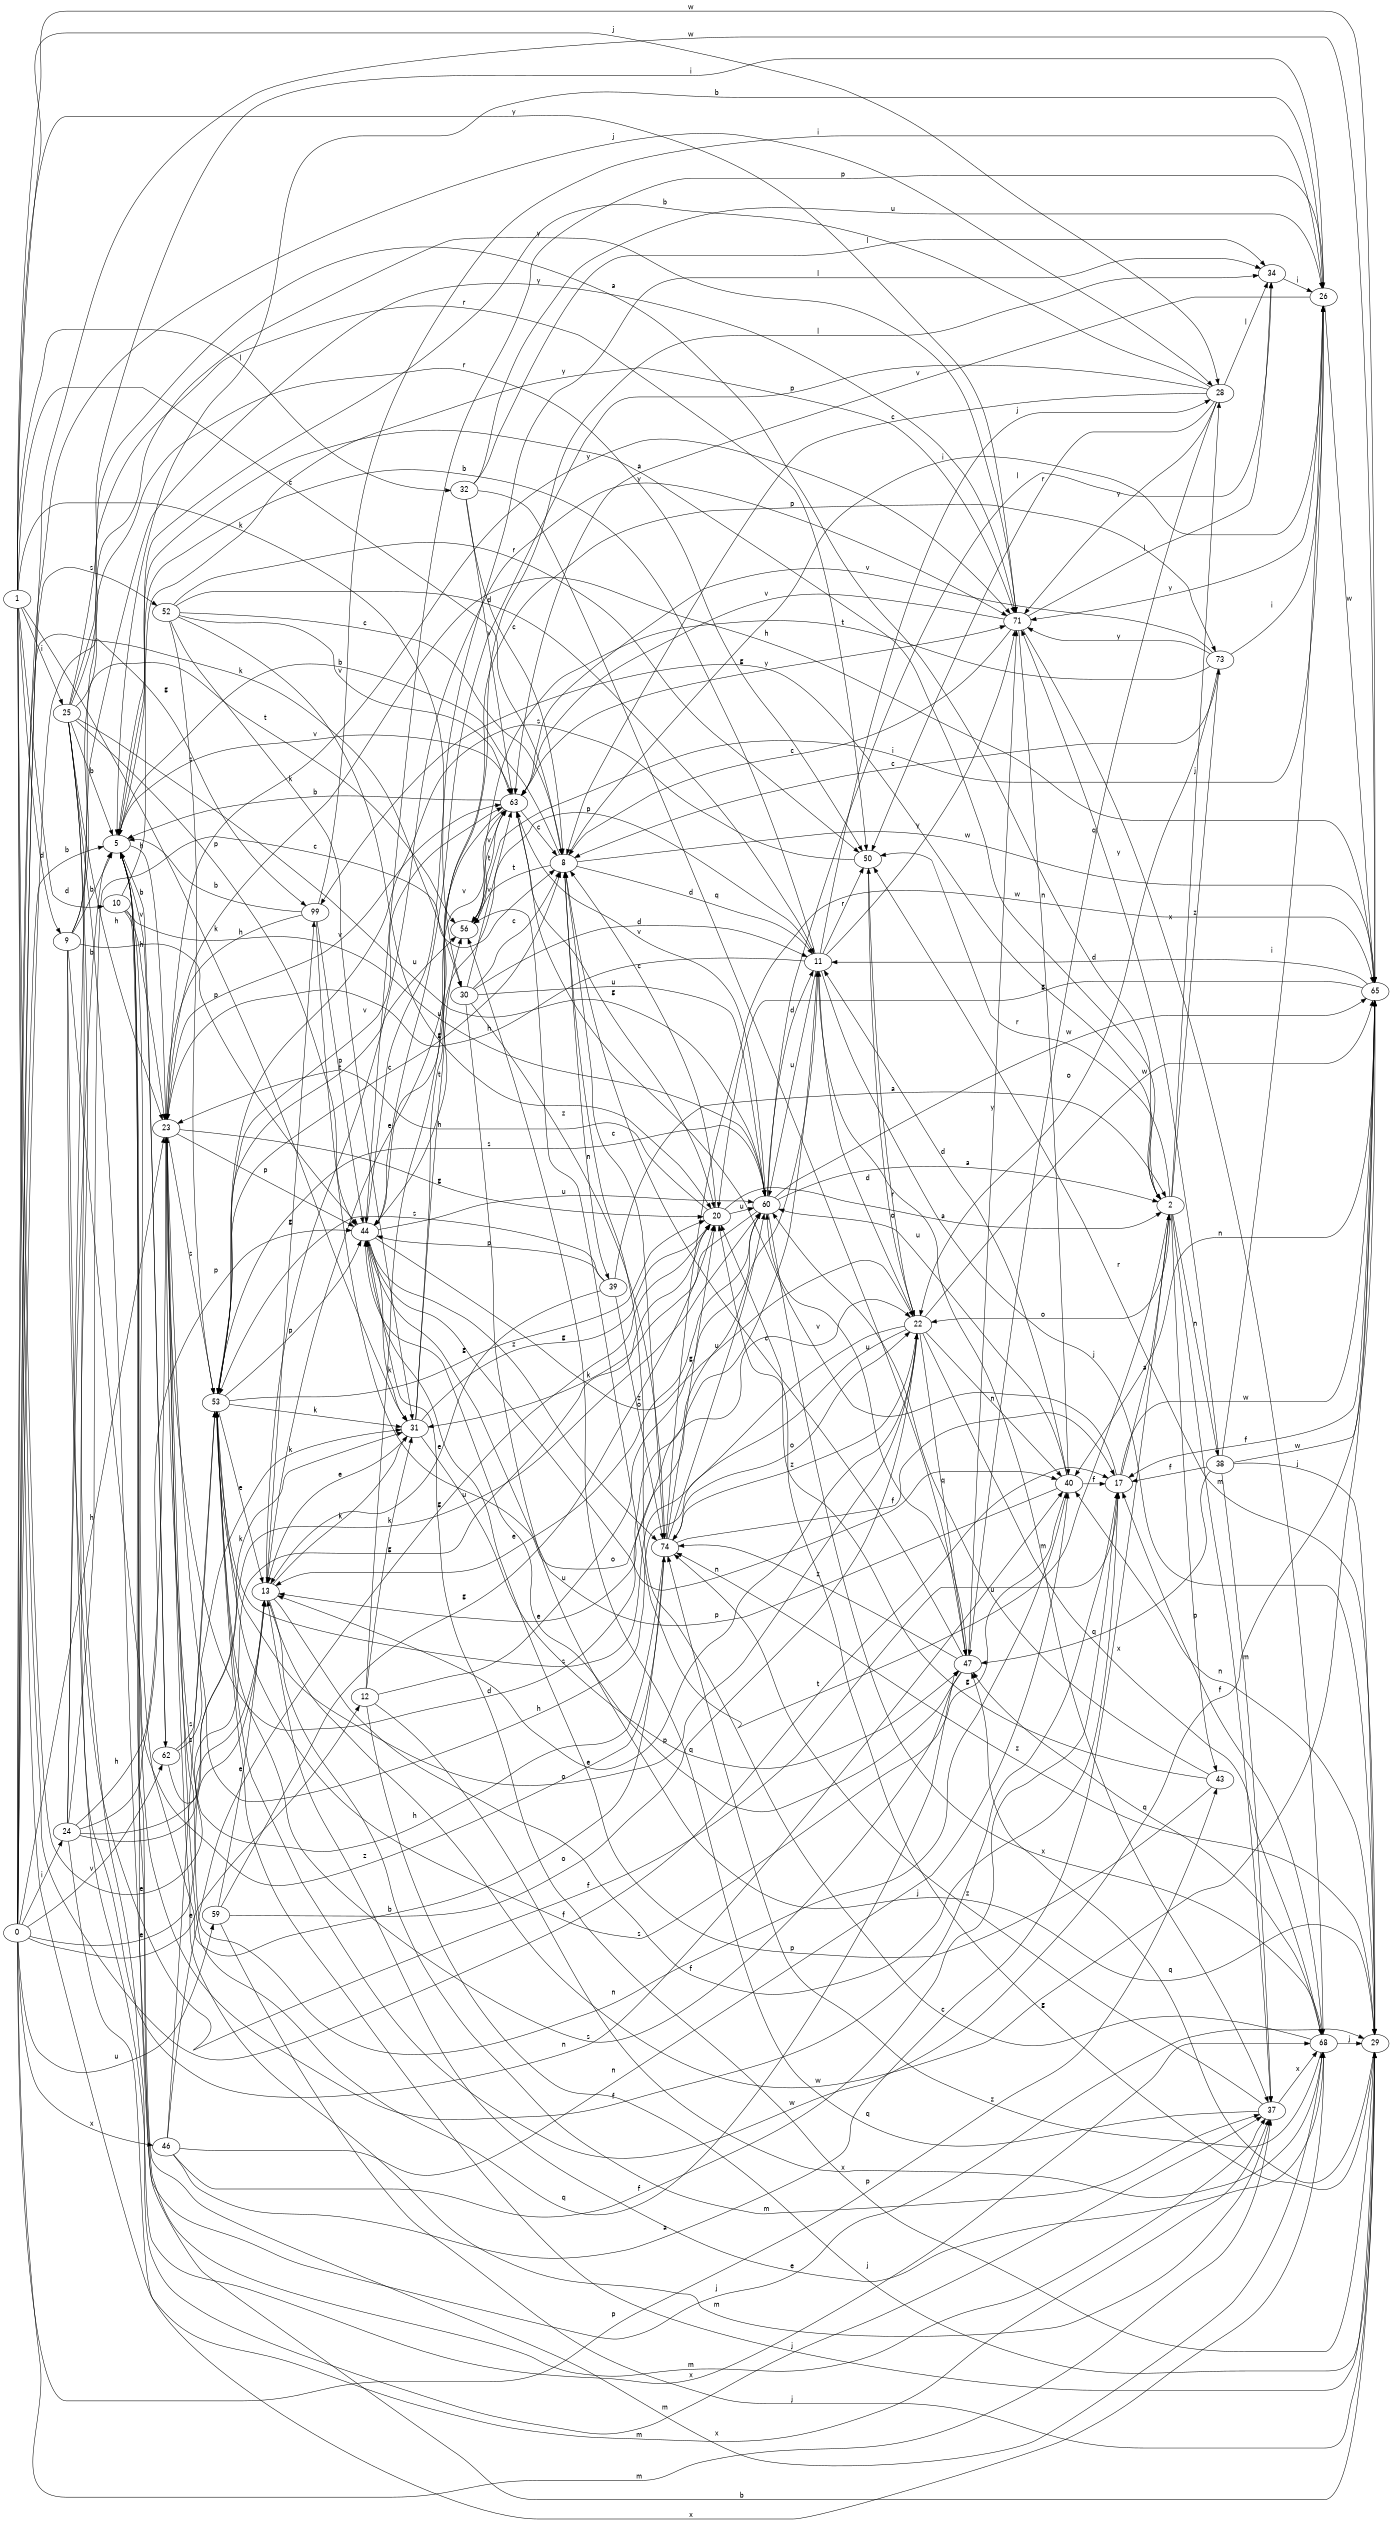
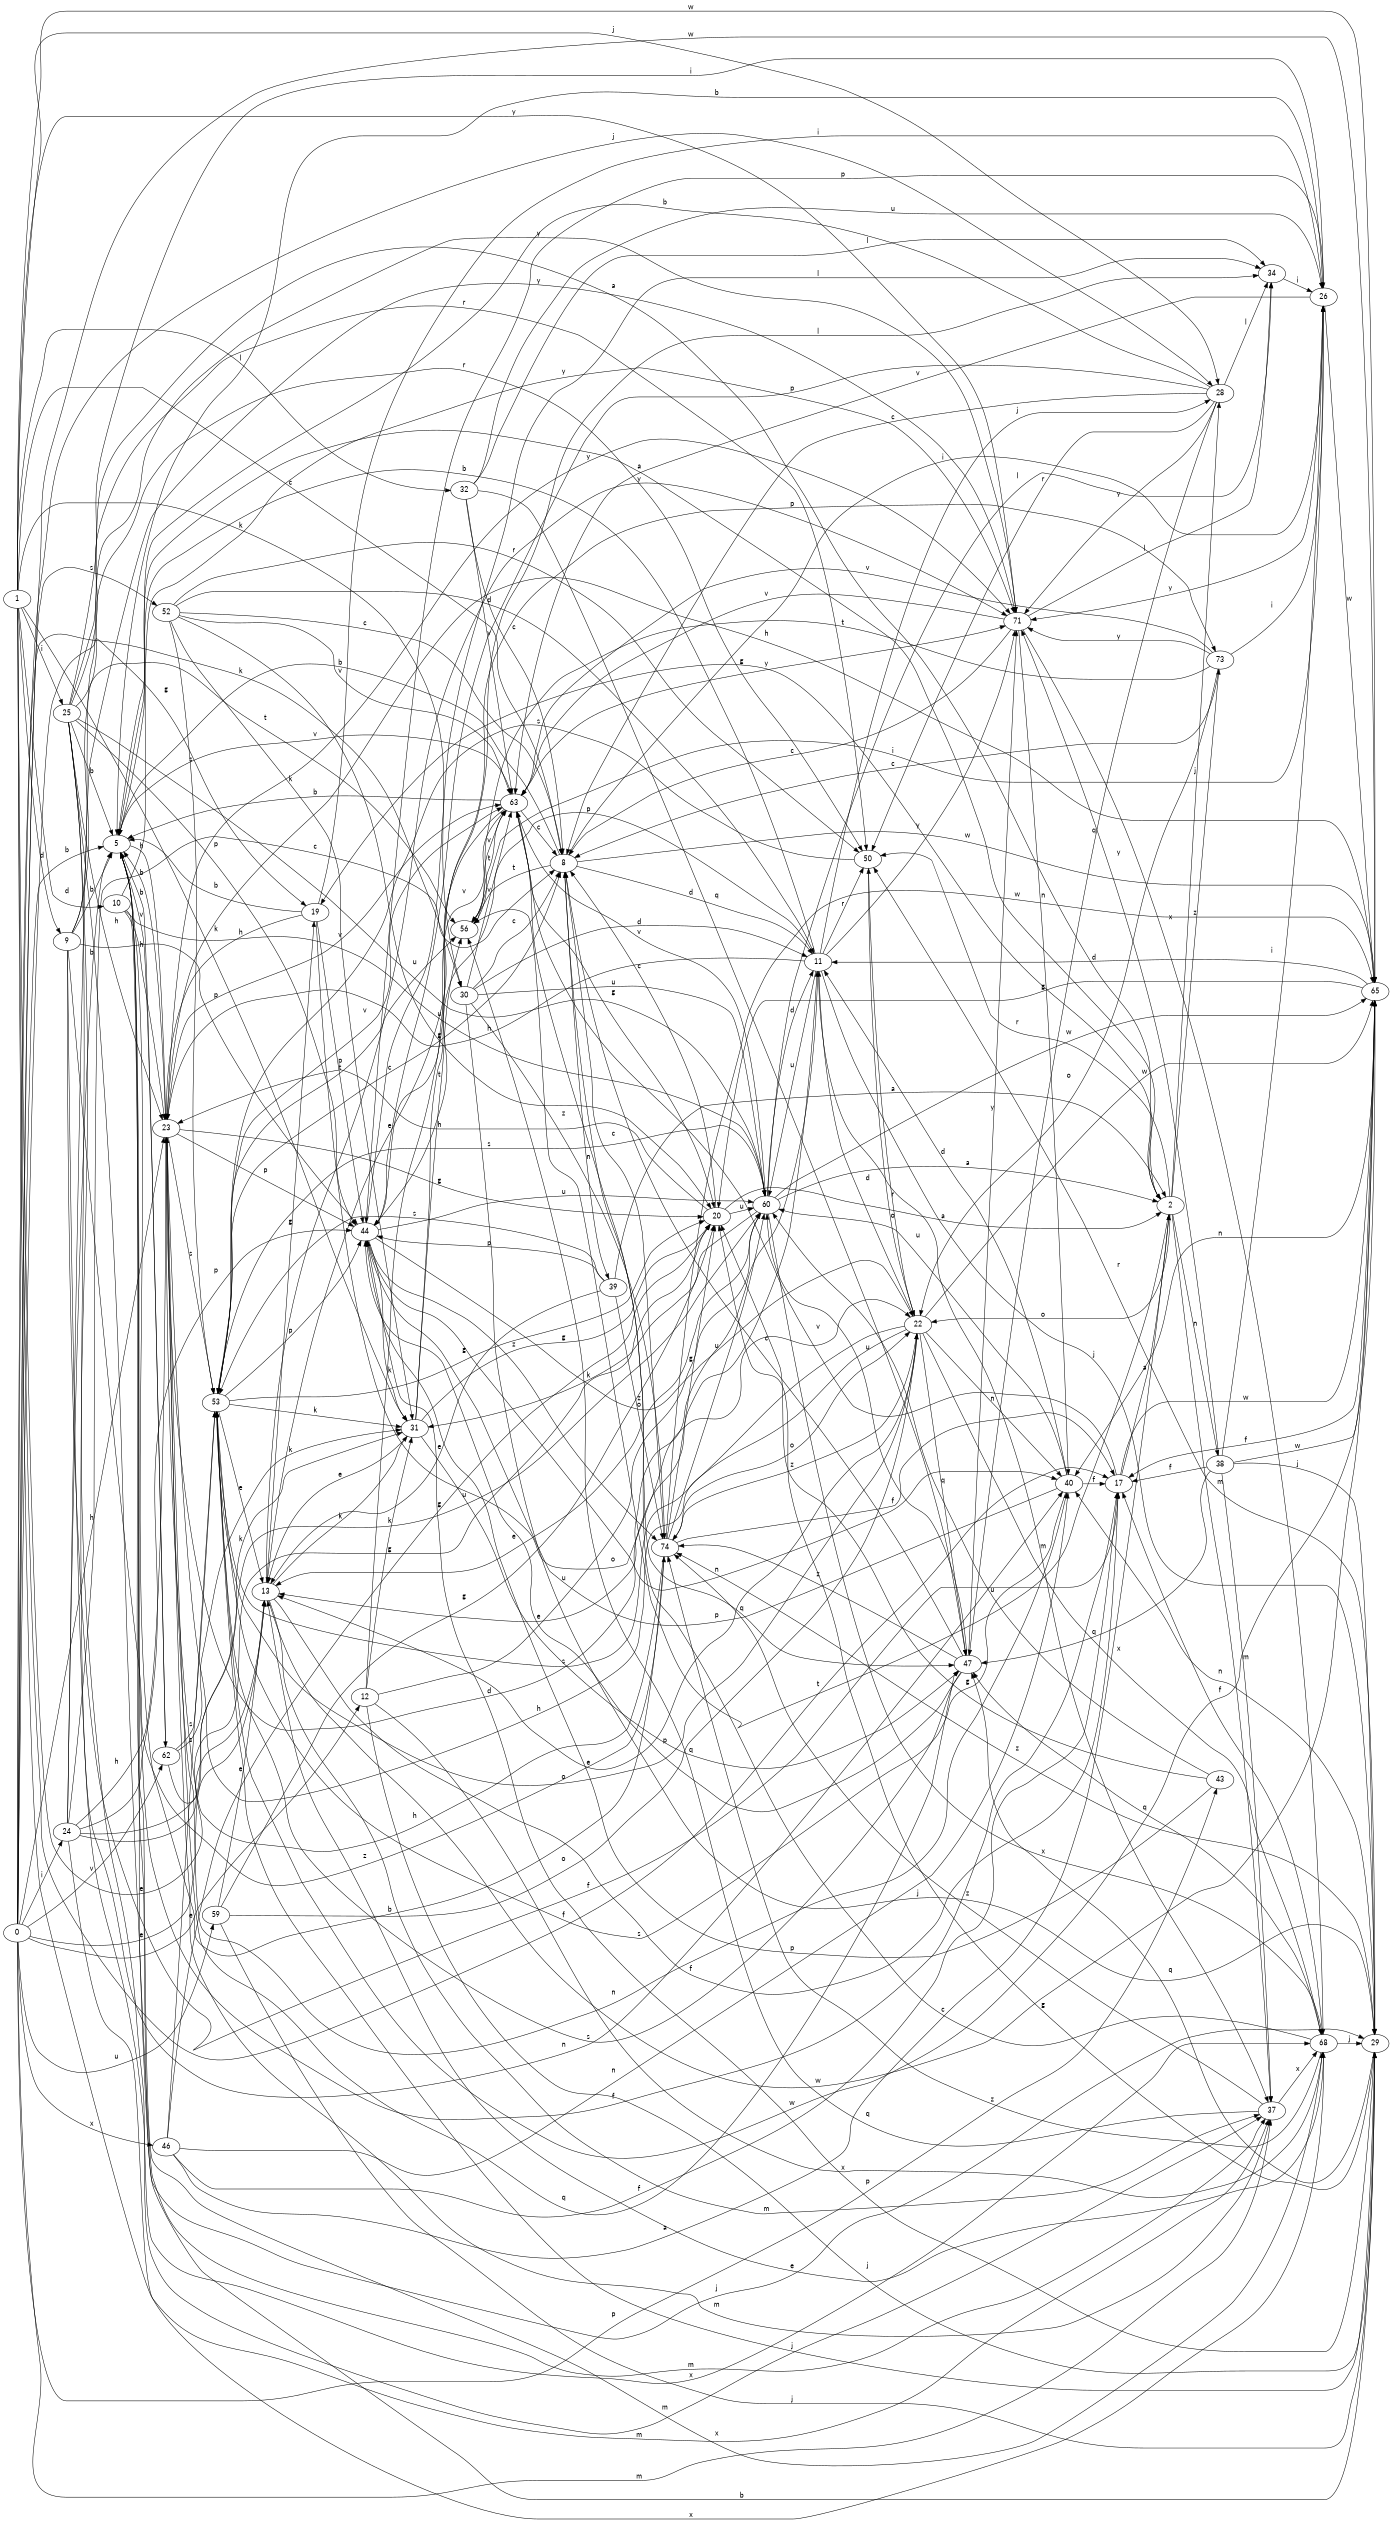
(315, 912) -> (315, 912)
none -> (156, 965)
(1185, 1491) -> none
none -> (652, 1563)
